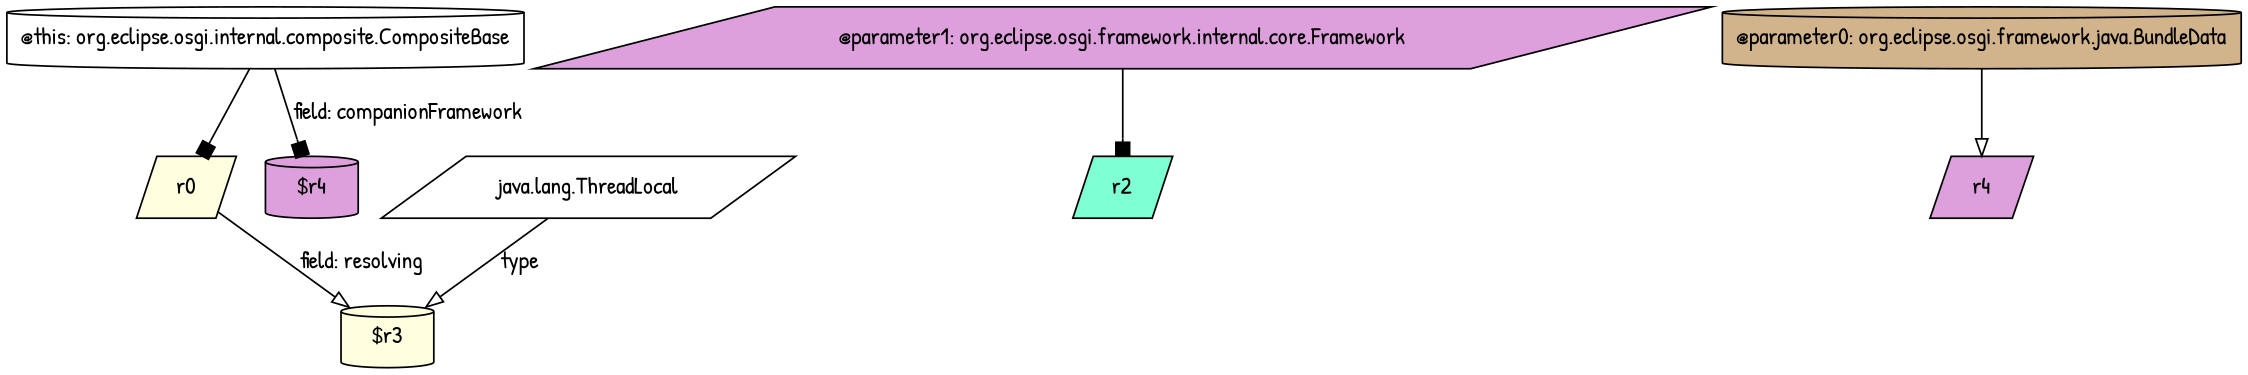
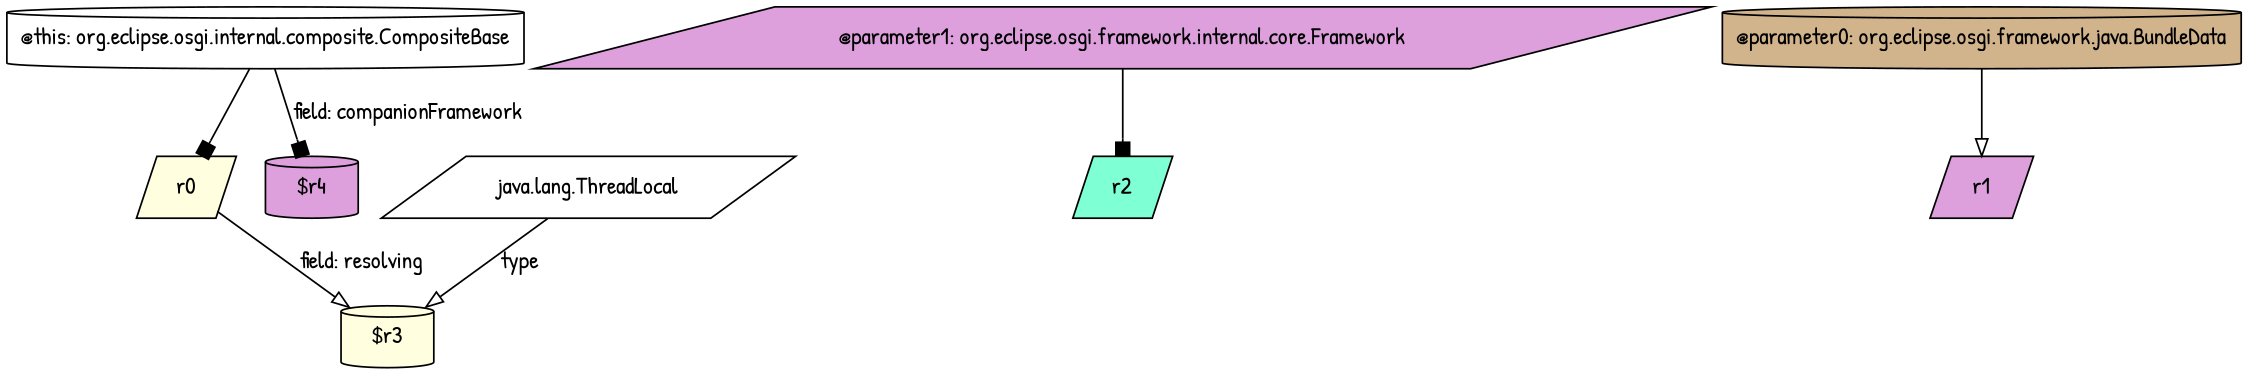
(1982, 187) -> (1982, 187)
